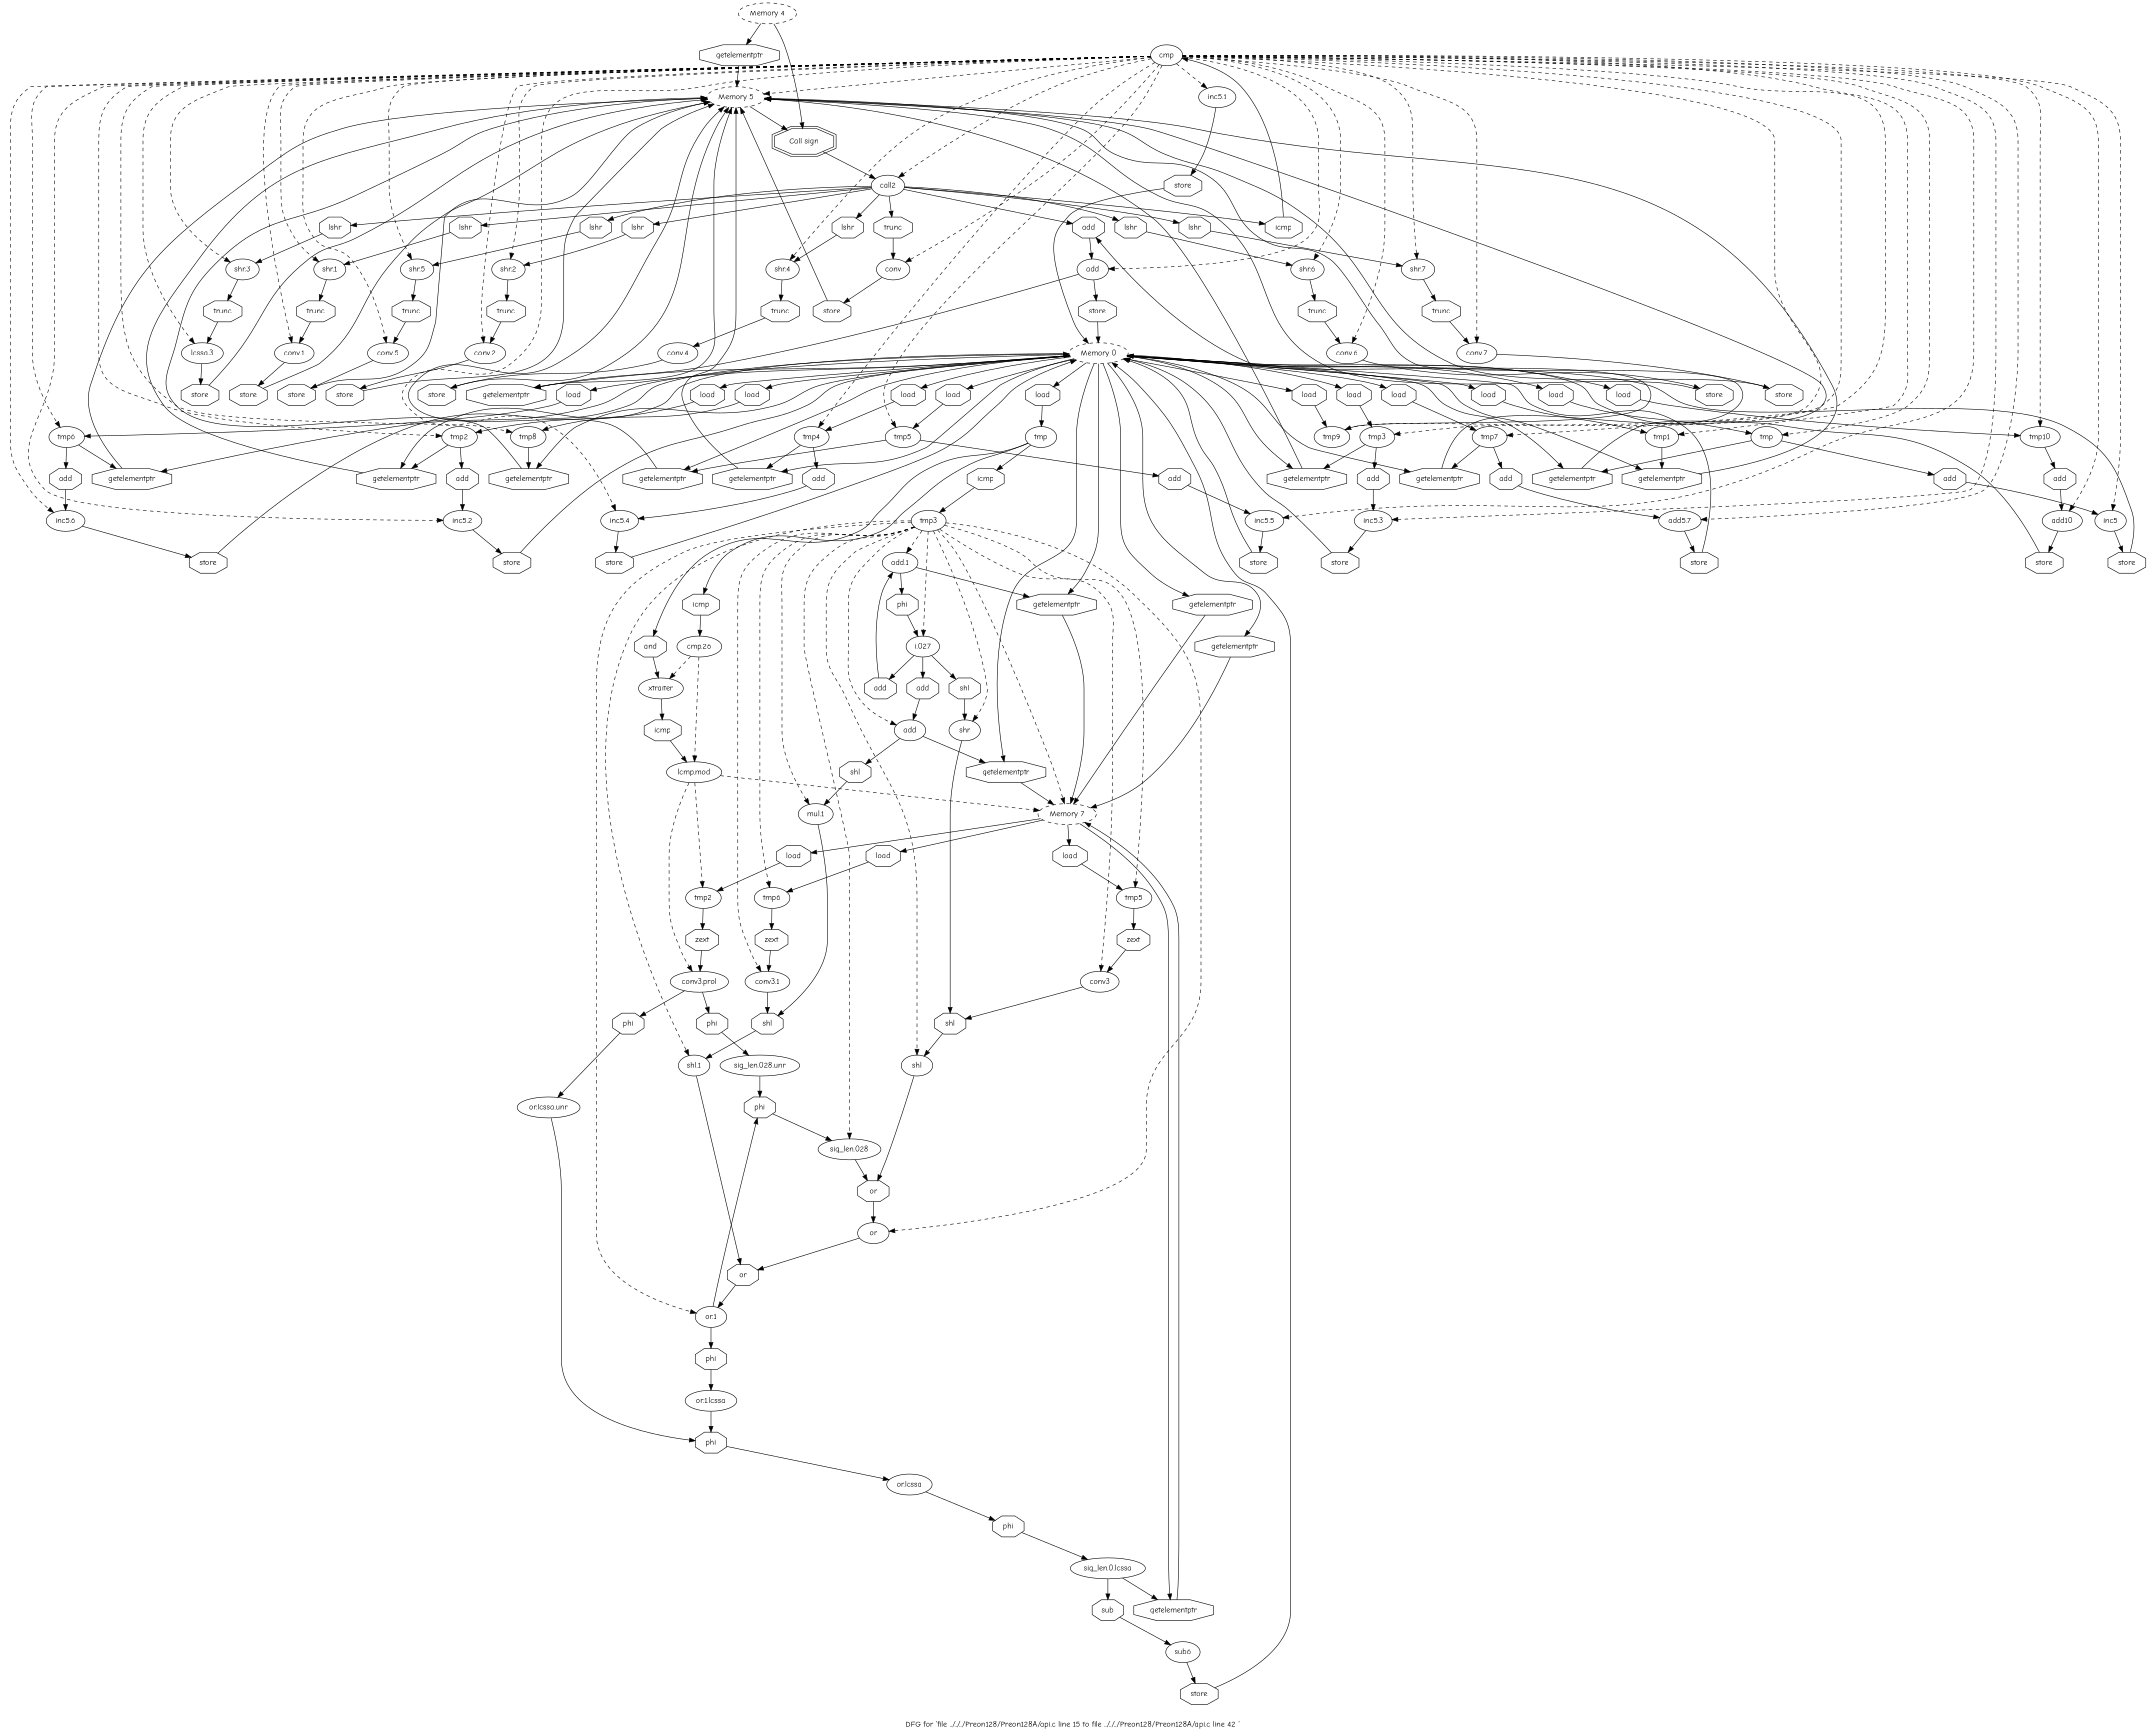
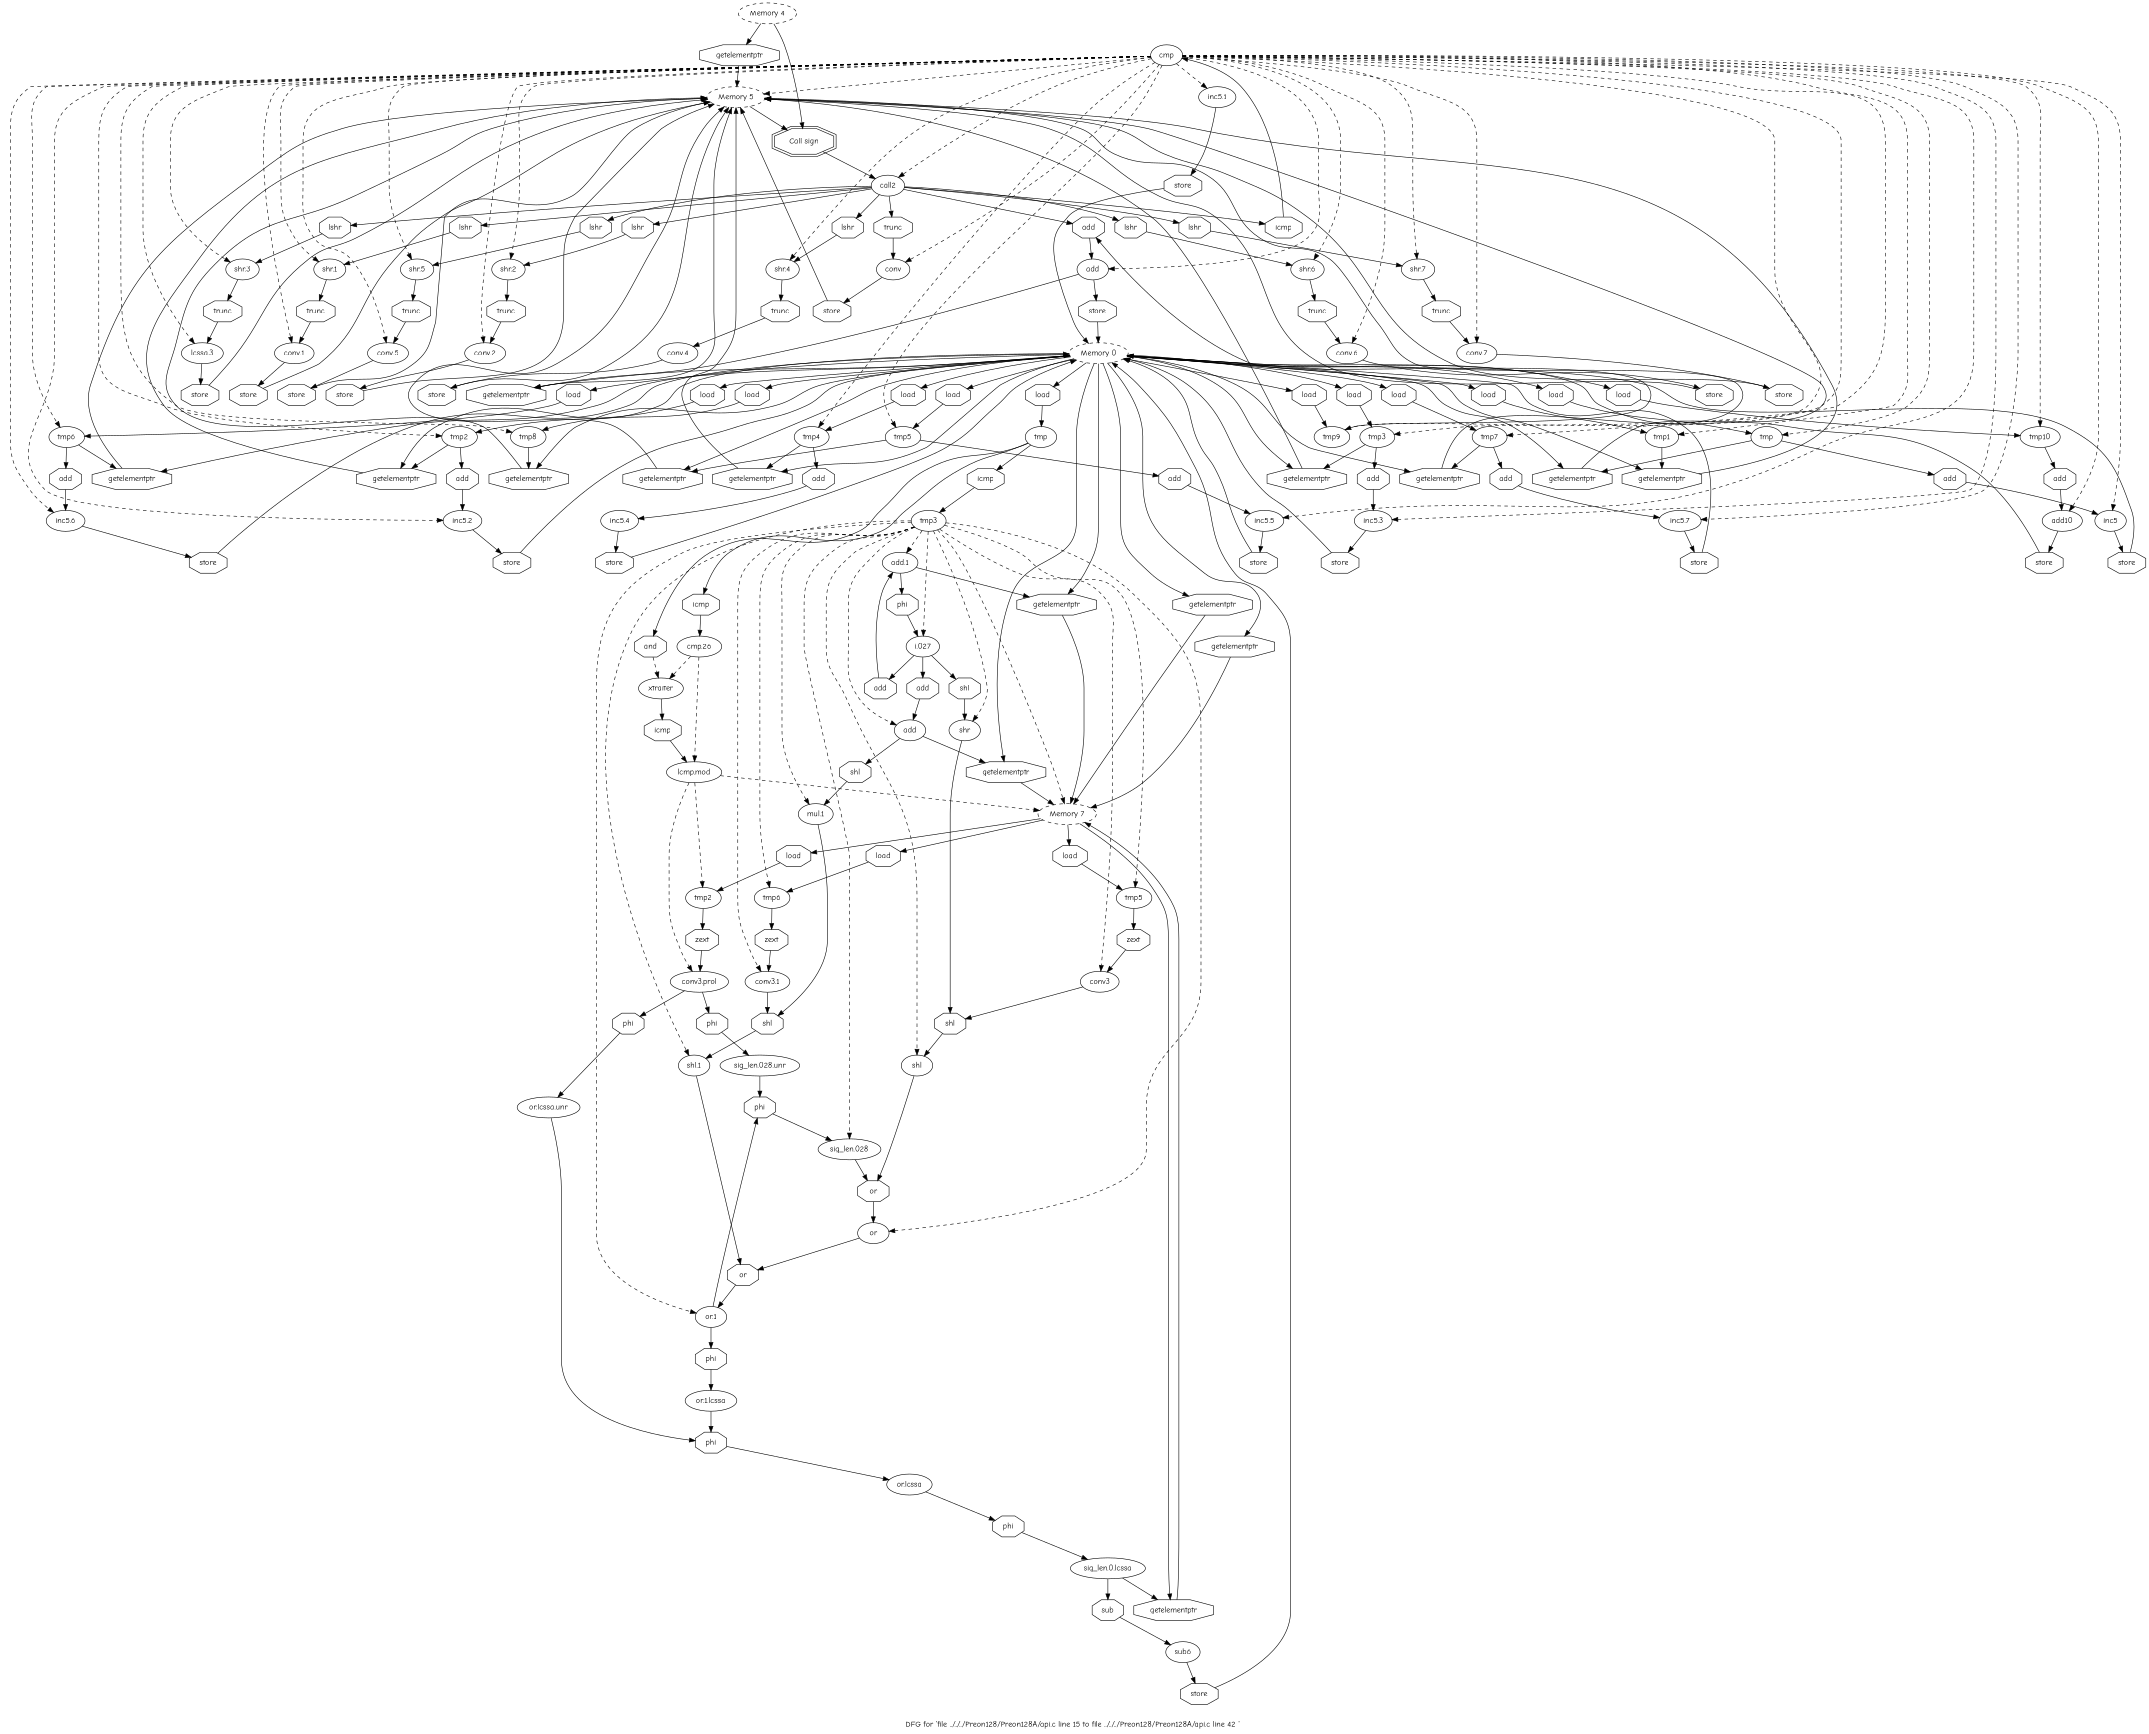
(584, 93) -> none
(1680, 521) -> (1680, 521)
(655, 665) -> (655, 665)
